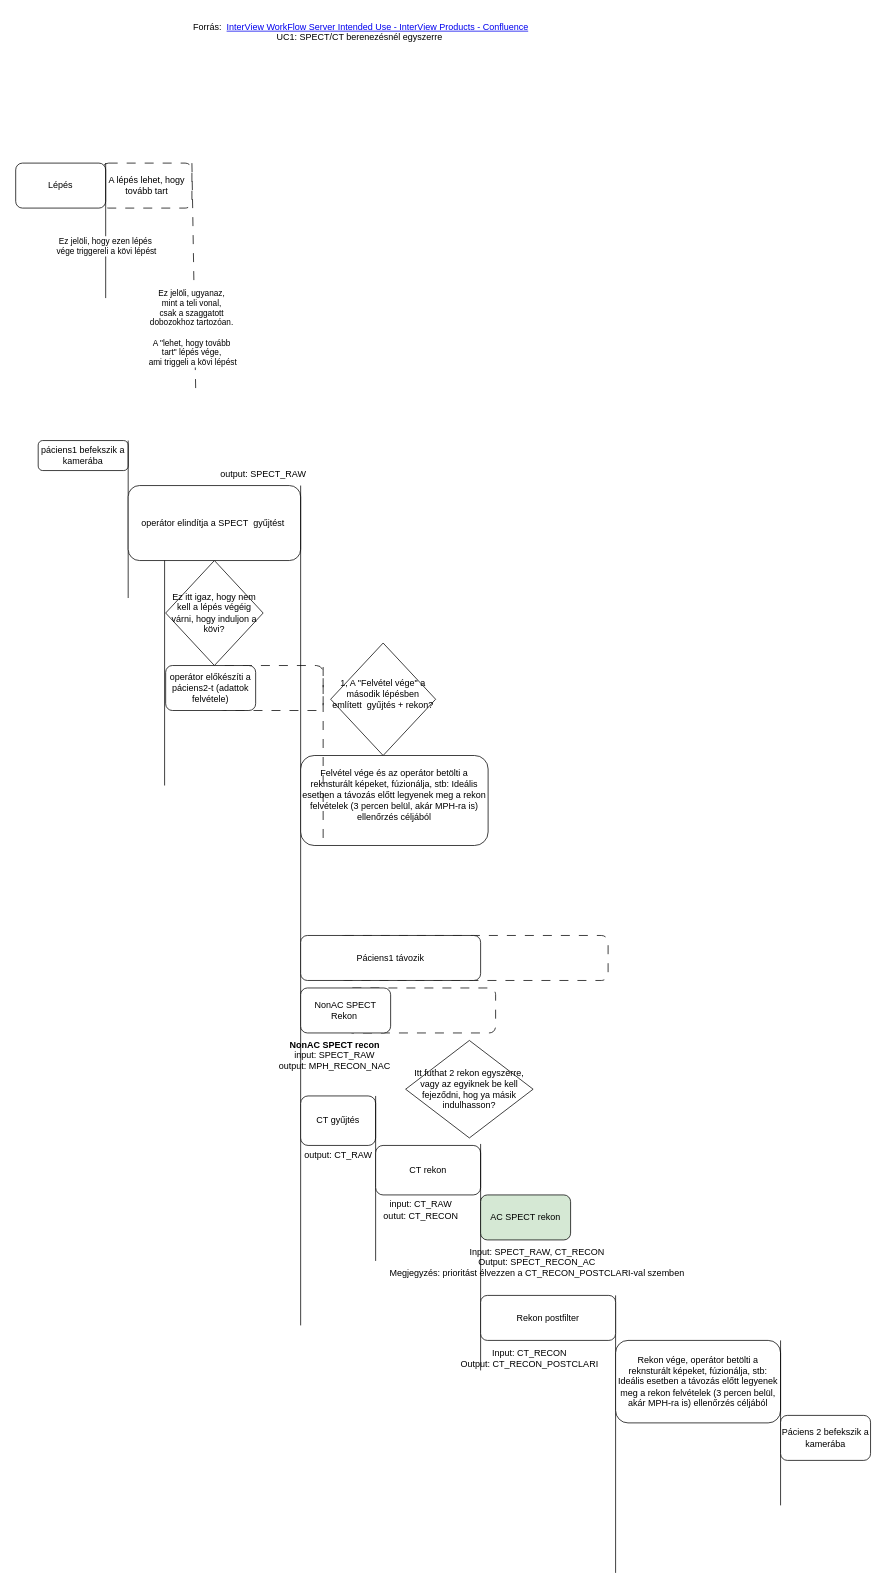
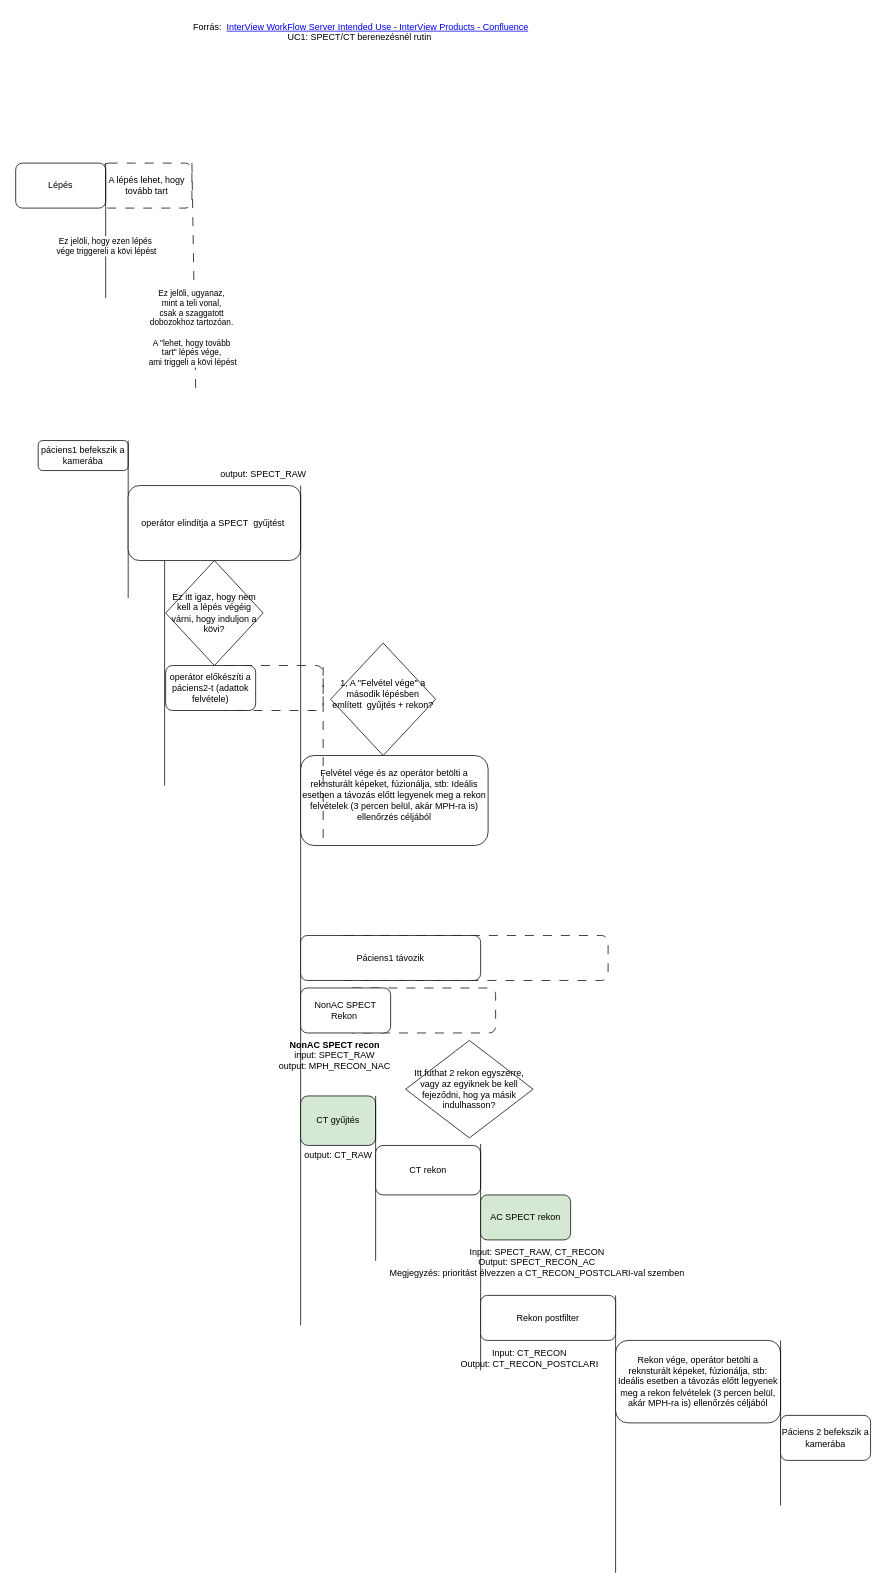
(361, 38) -> (361, 38)
(338, 1121) -> (338, 1121)
(420, 1210) -> none
